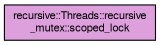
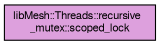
(80, 23) -> (80, 23)
